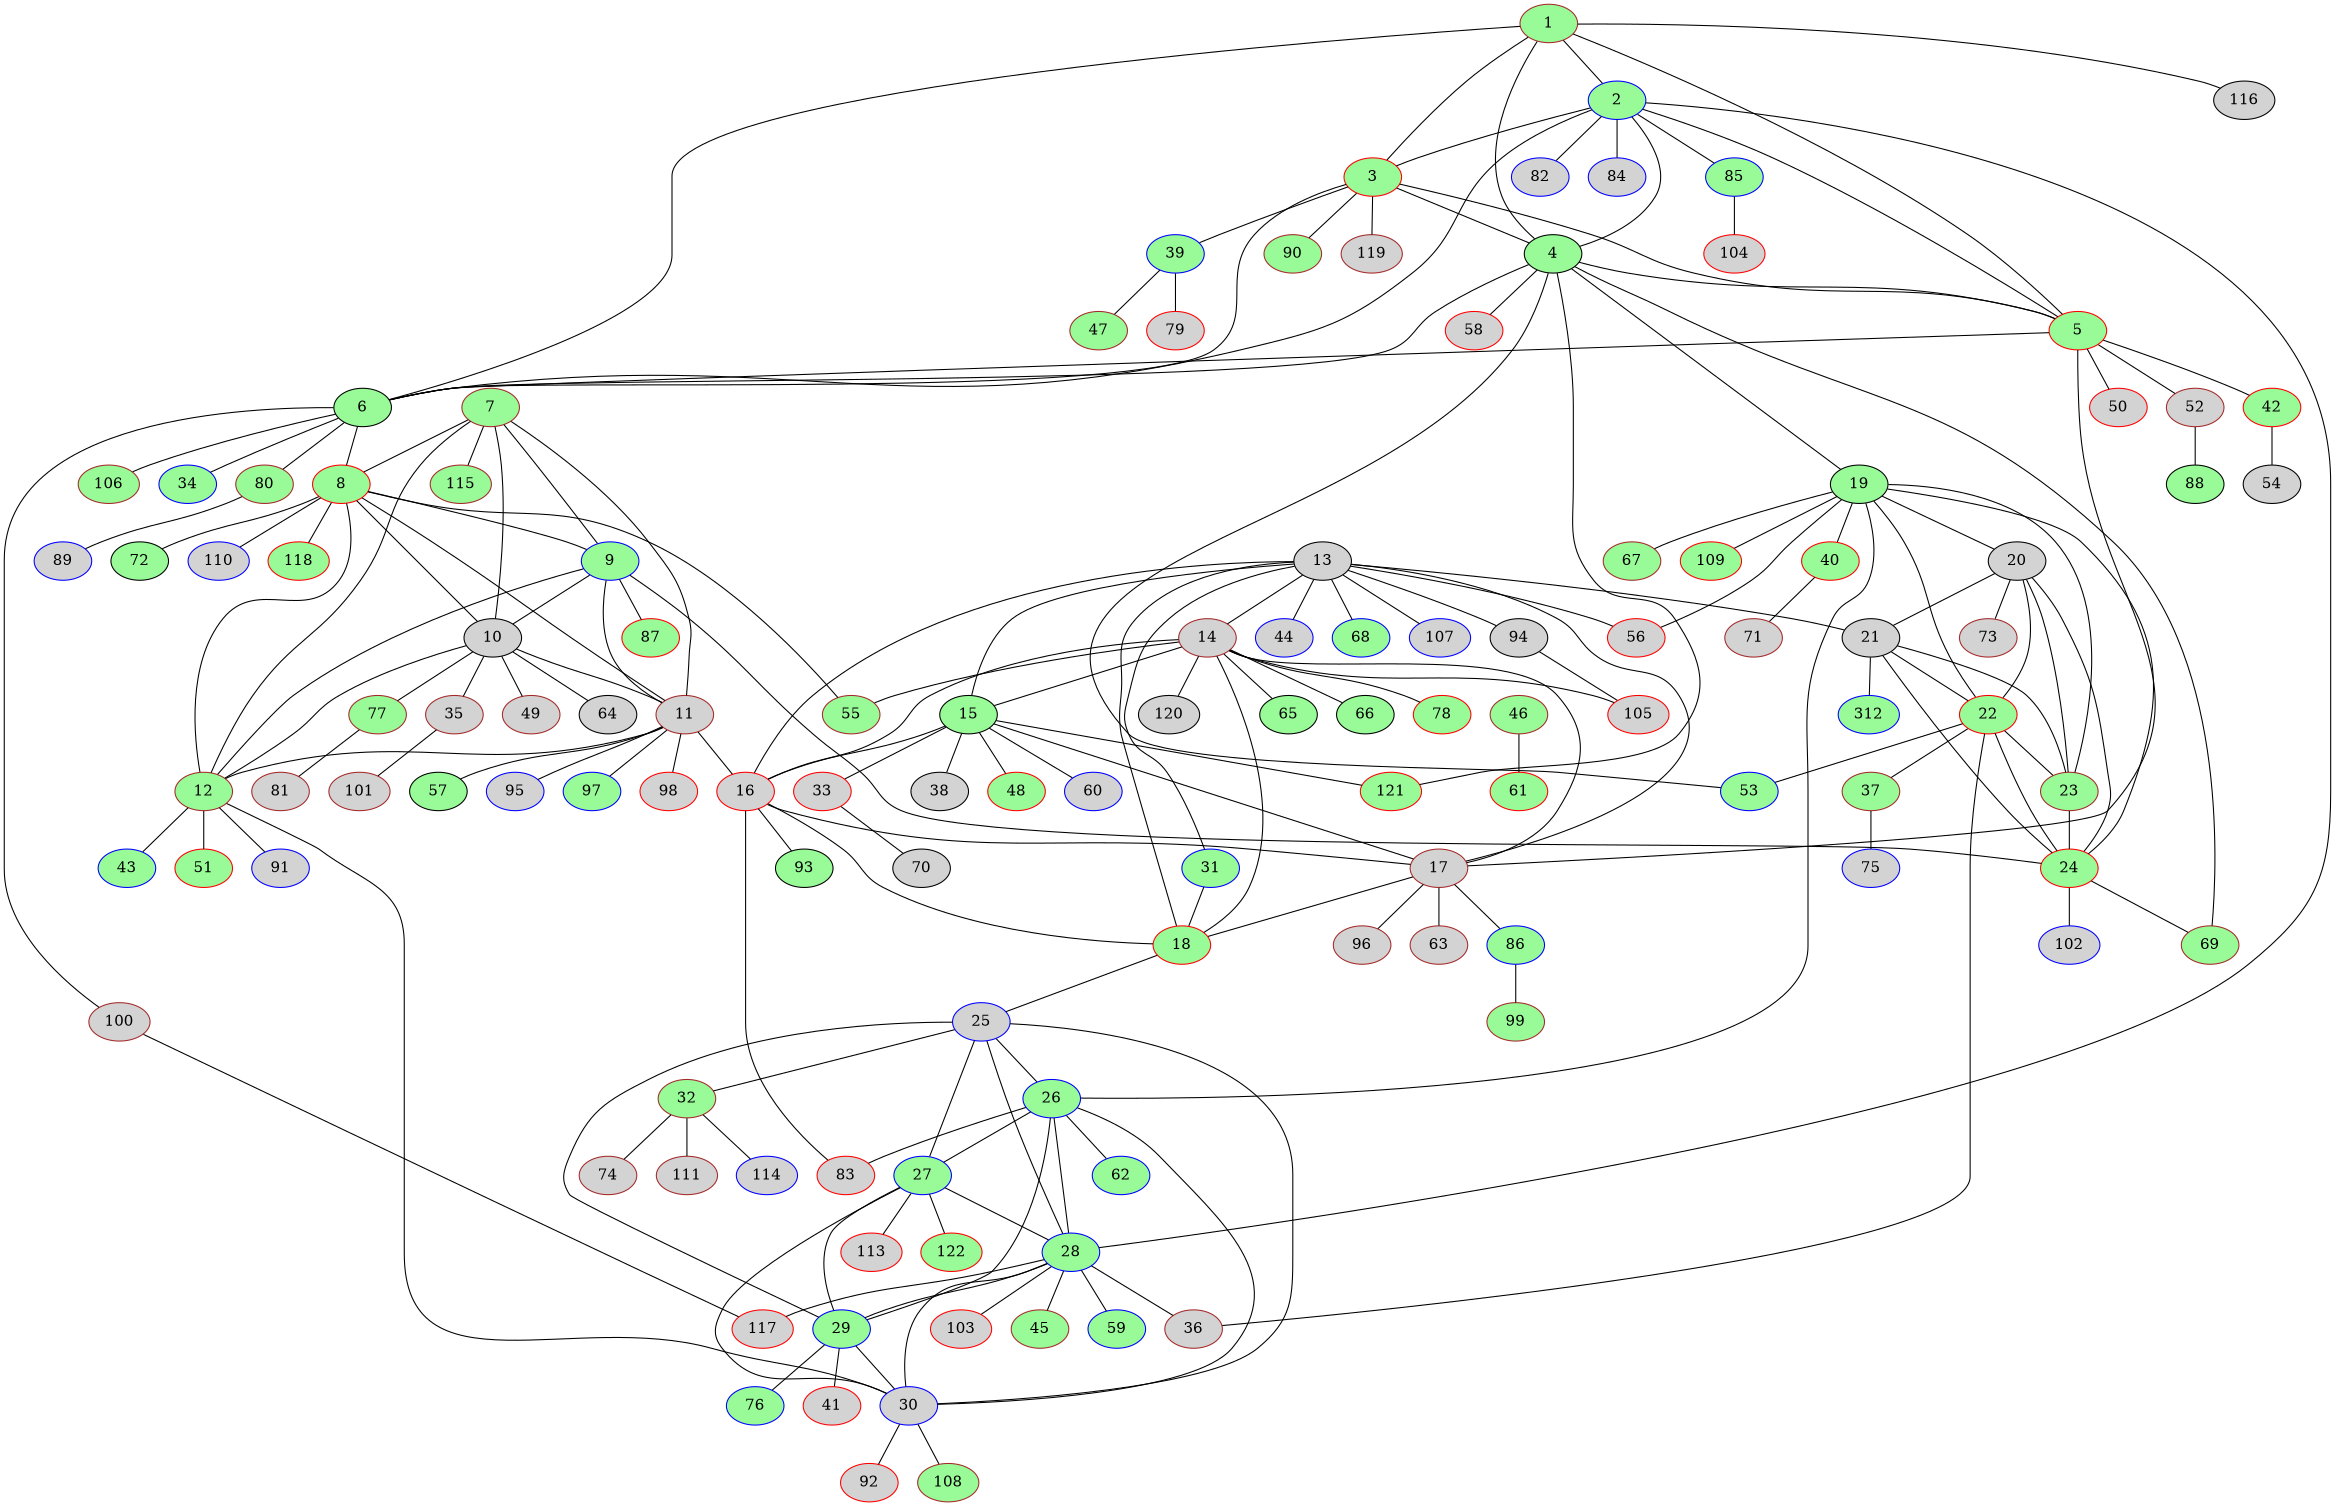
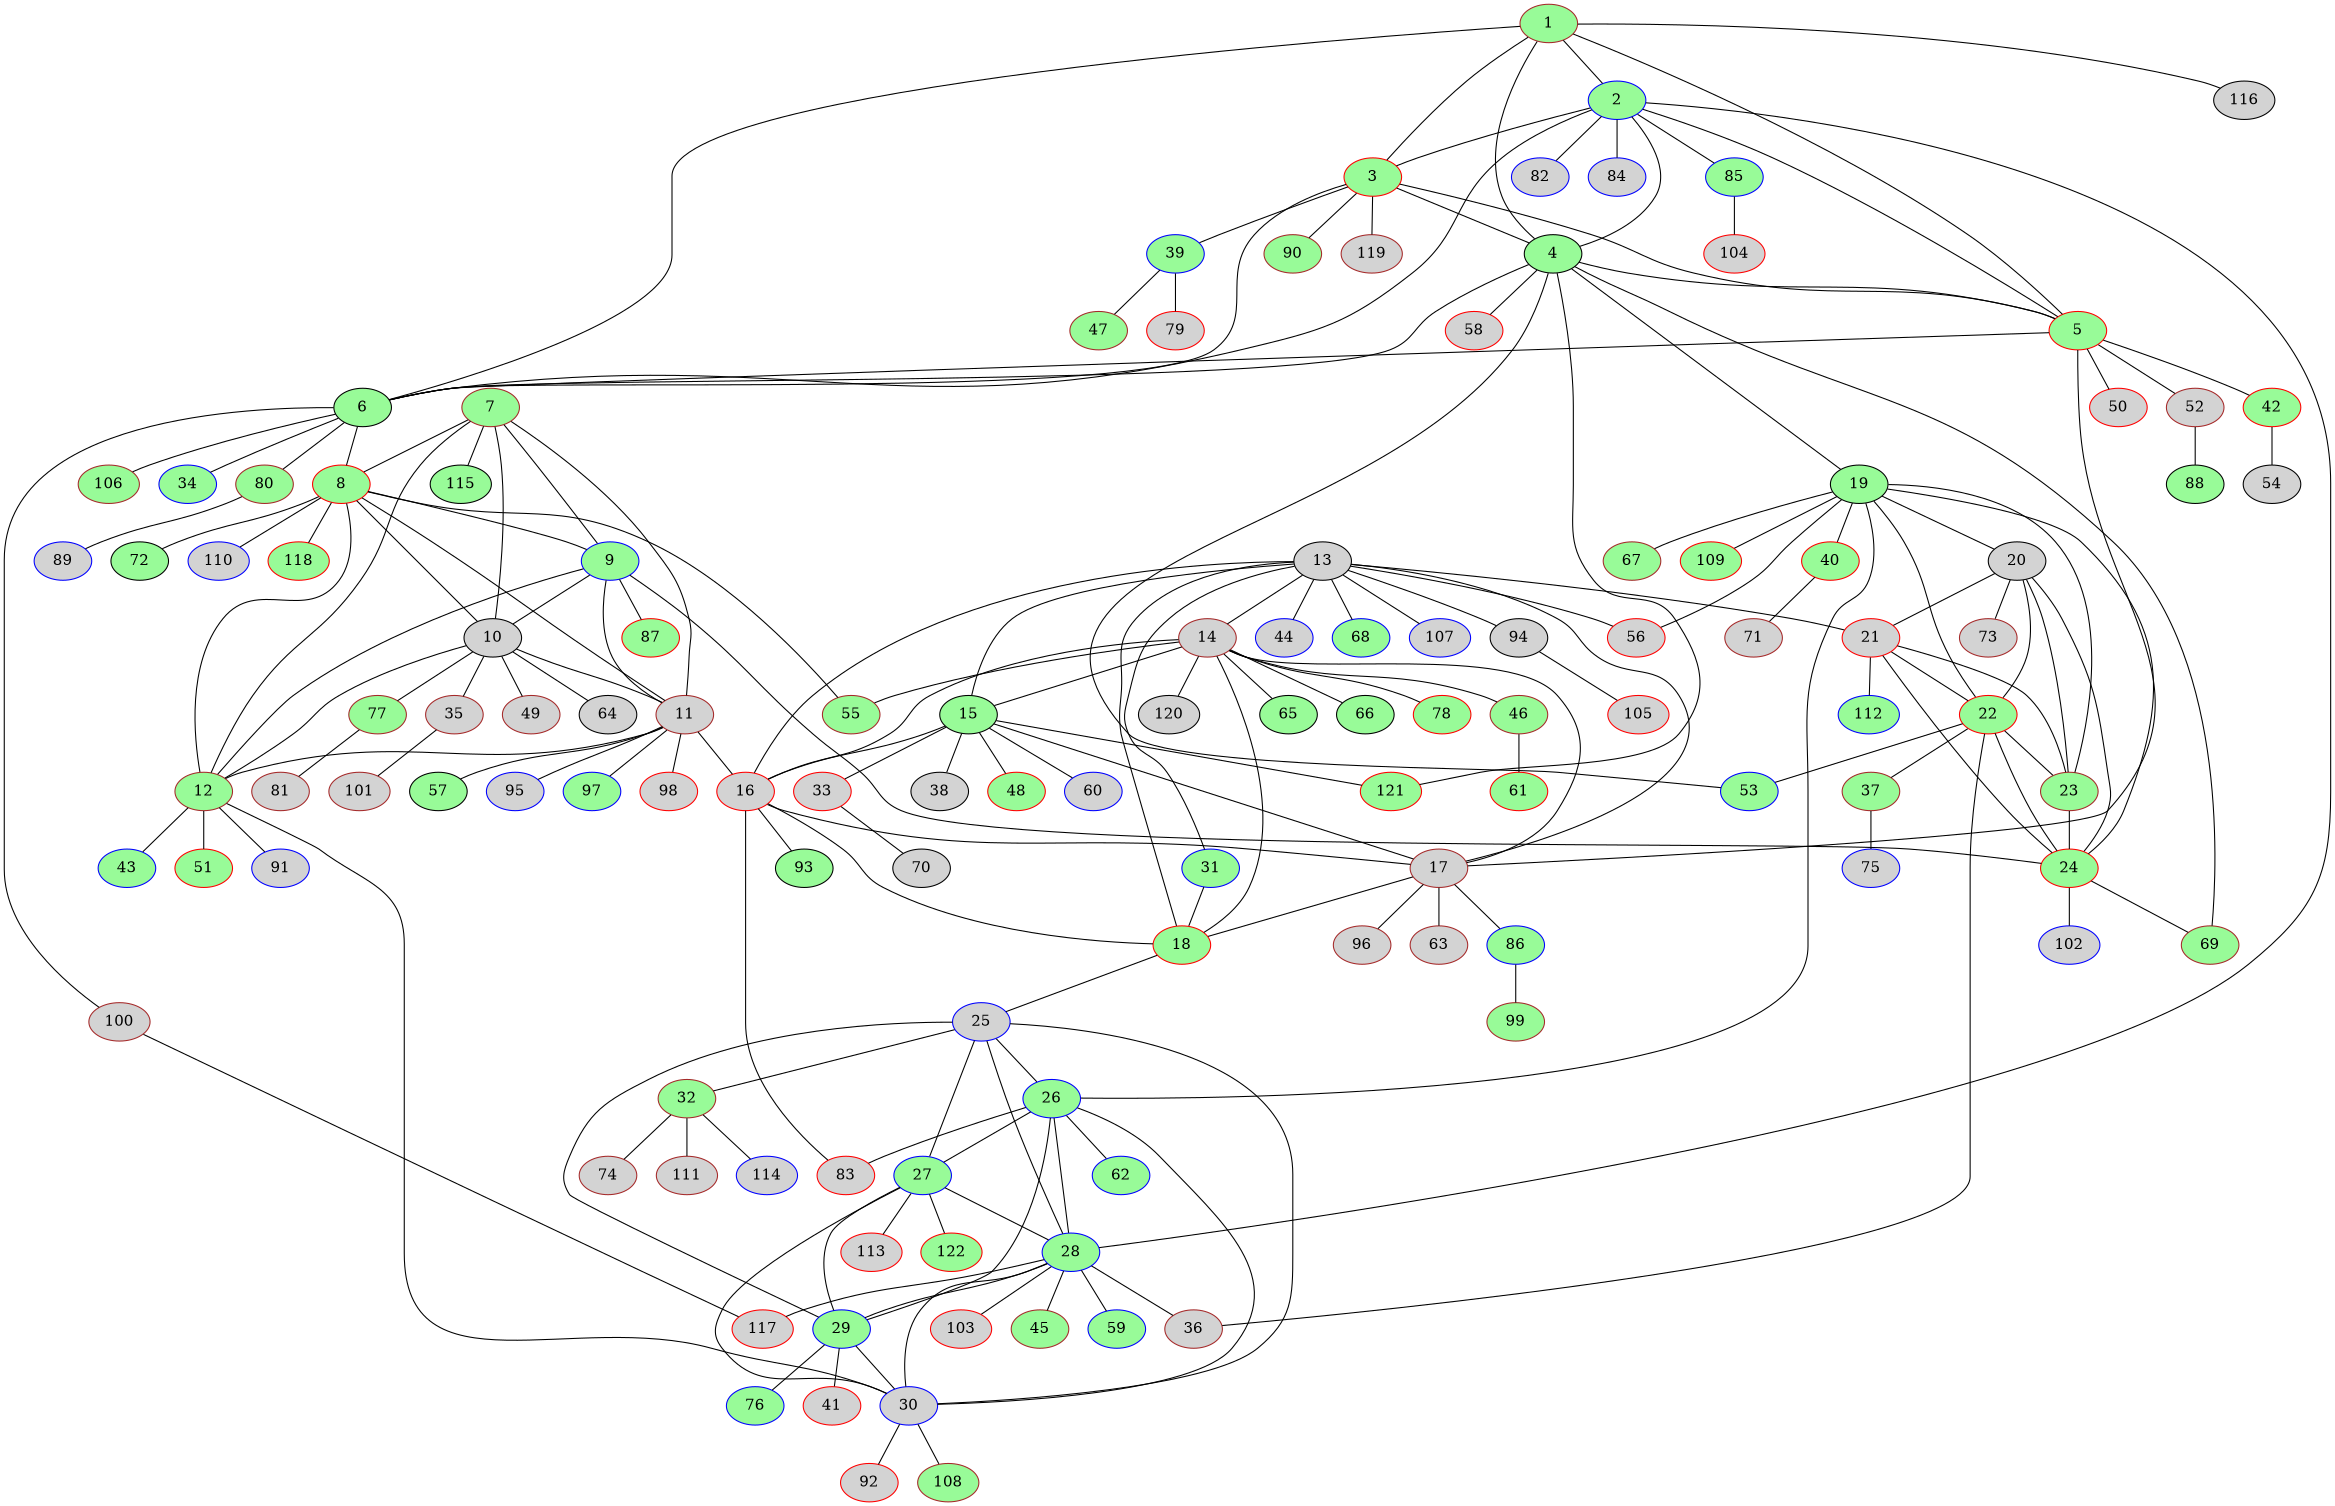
(461, 484) -> (461, 484)
(1871, 638) -> (1871, 638)
(1421, 678) -> (1363, 676)
(1869, 715) -> (1869, 715)
